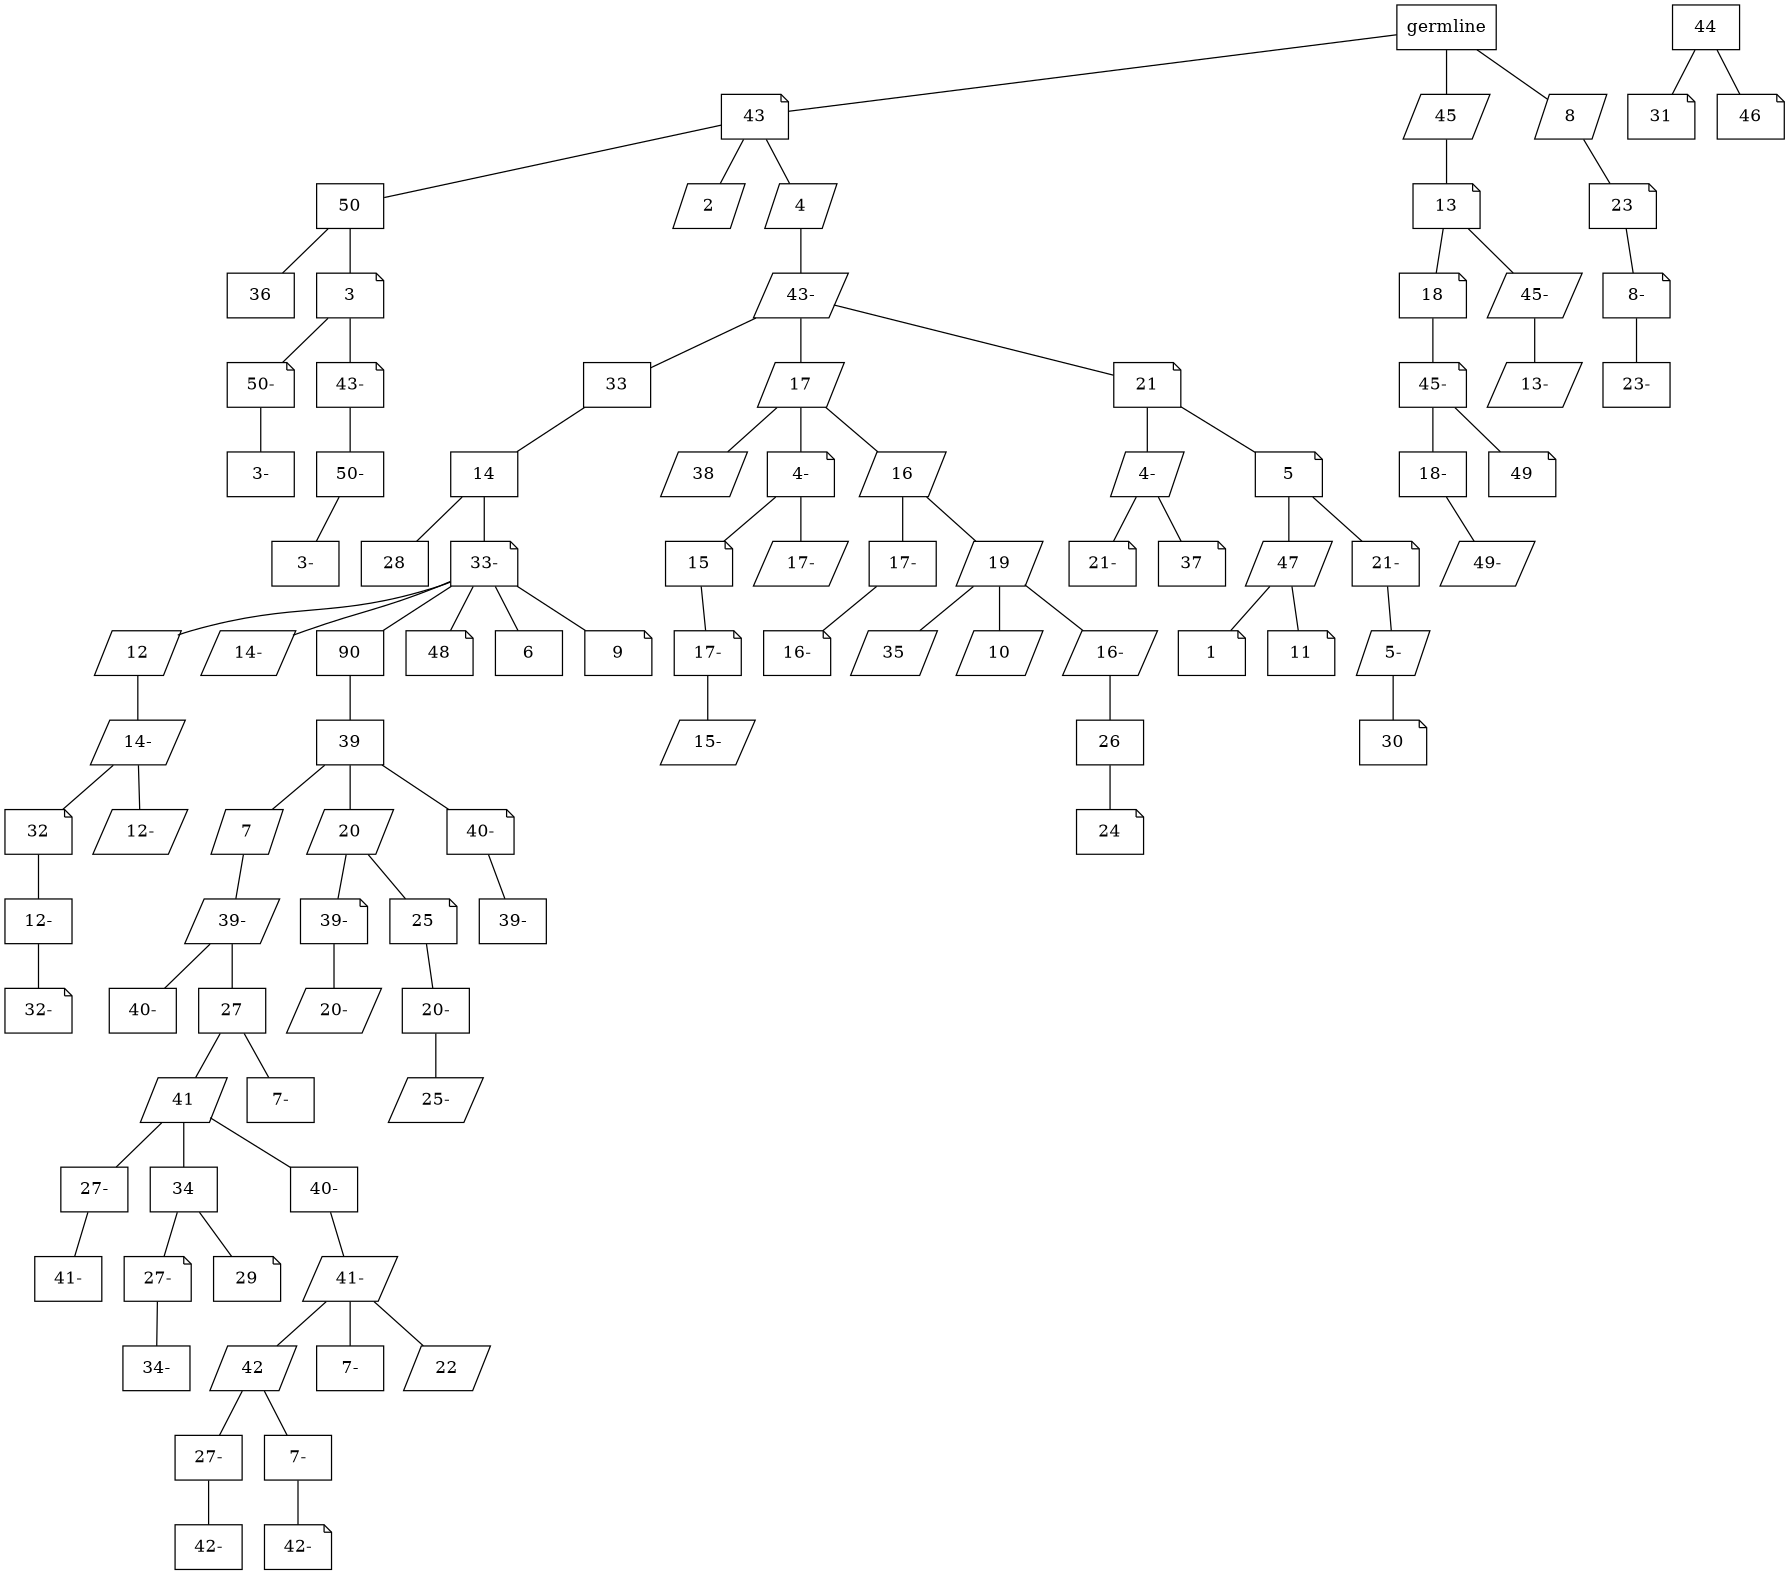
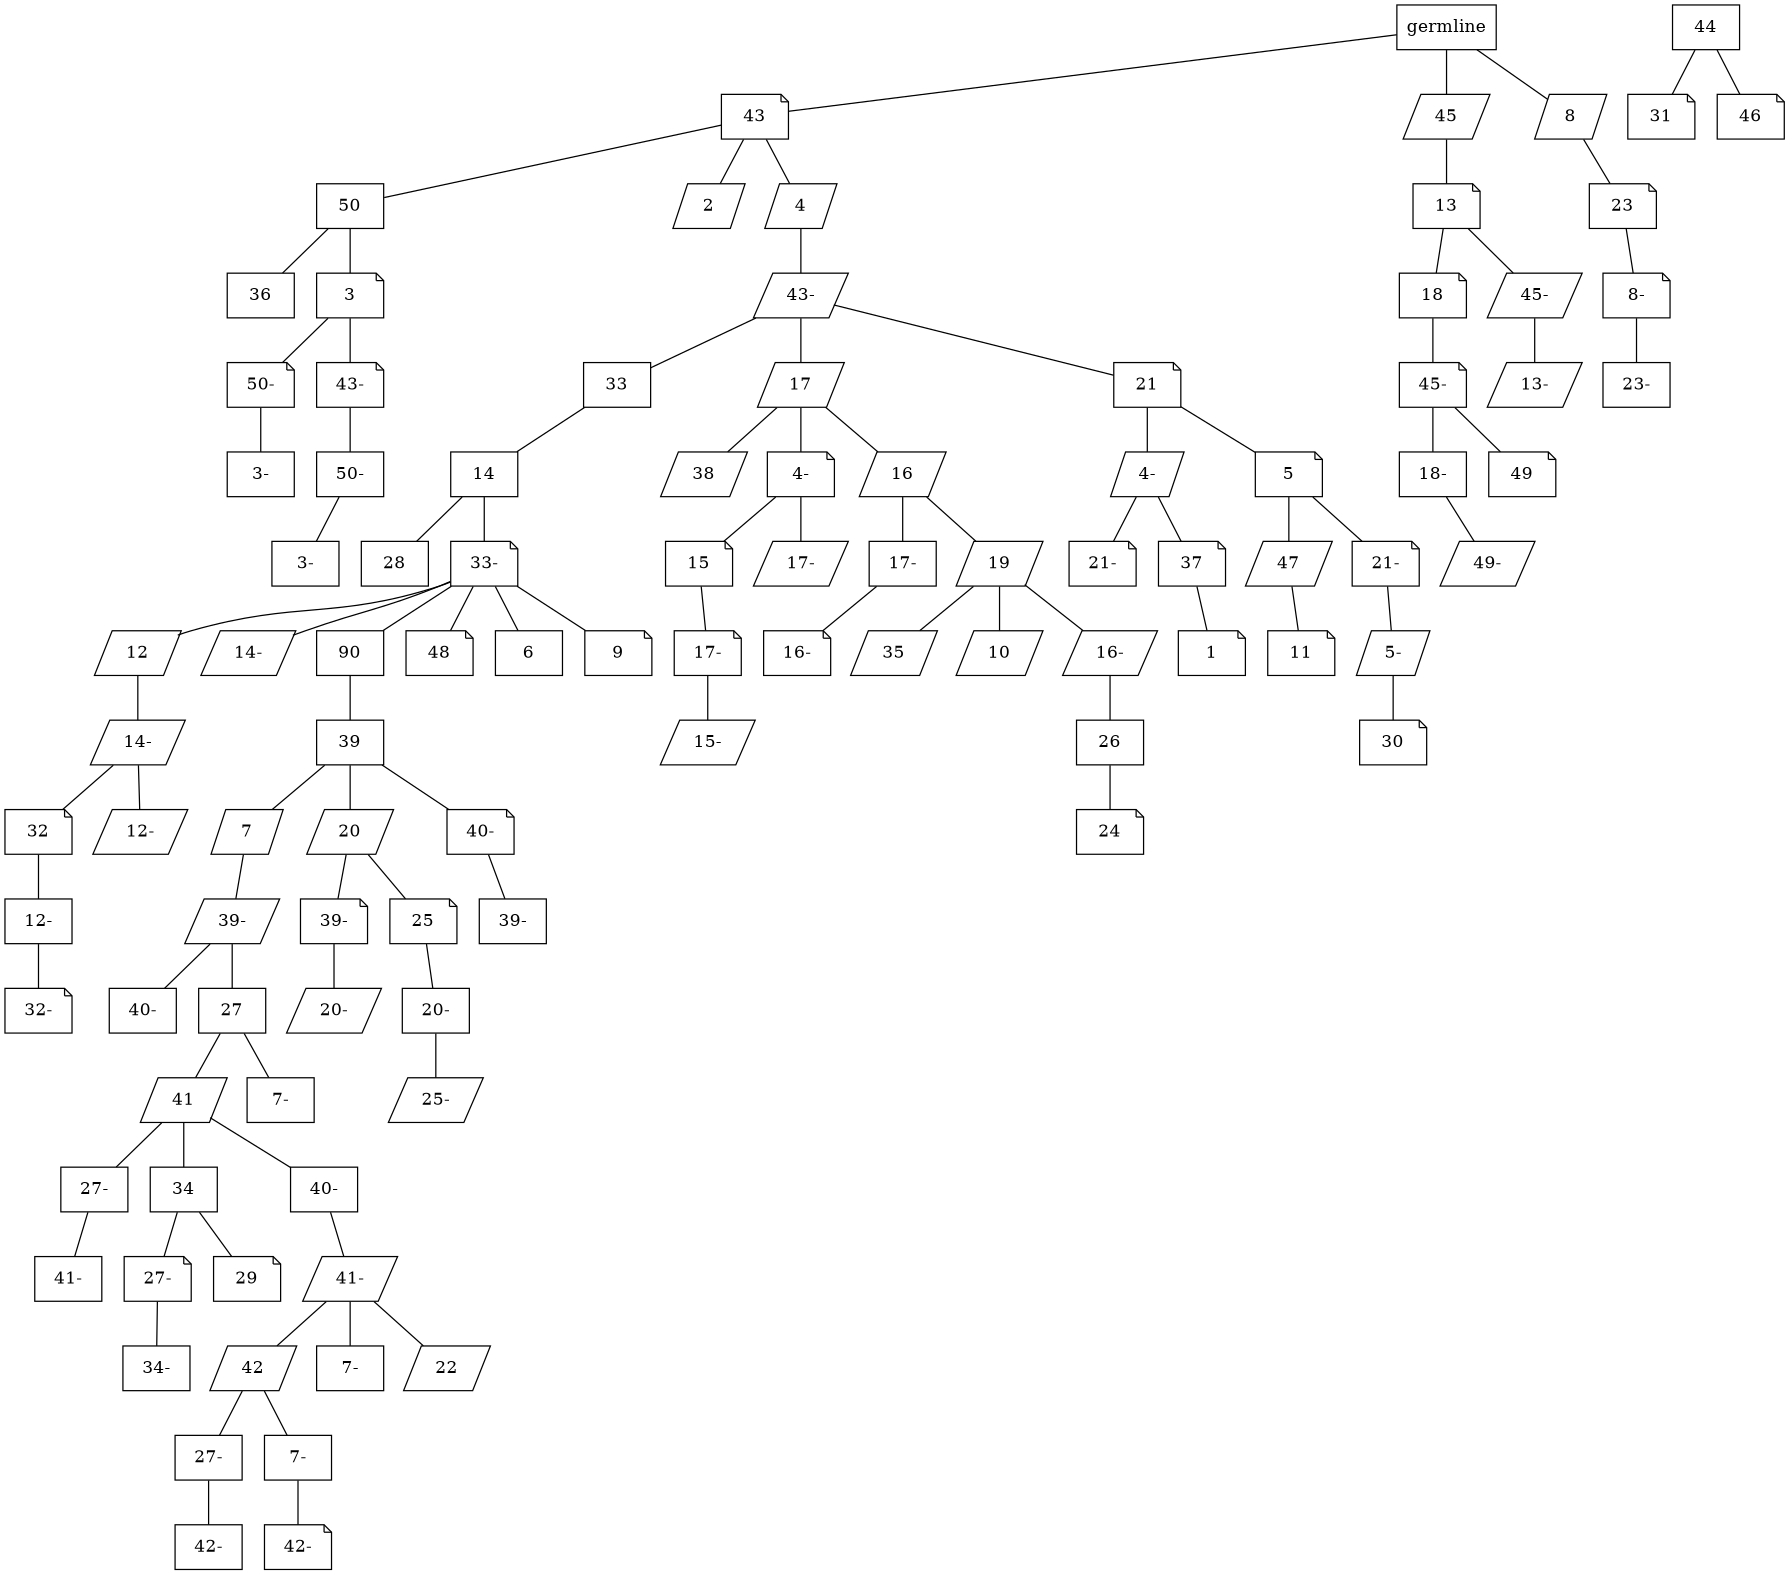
(1250, 609) -> (1202, 609)
